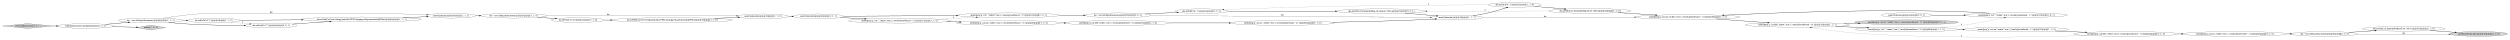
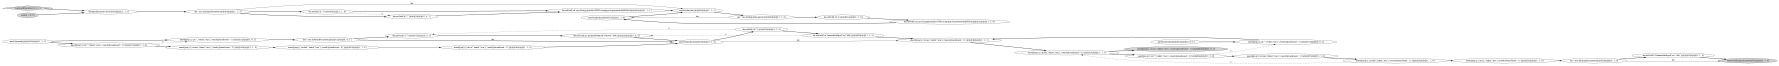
(790, 16) -> (655, 15)
(1290, 16) -> (515, 41)
(125, 27) -> (60, 14)
(151, 28) -> (28, 15)
